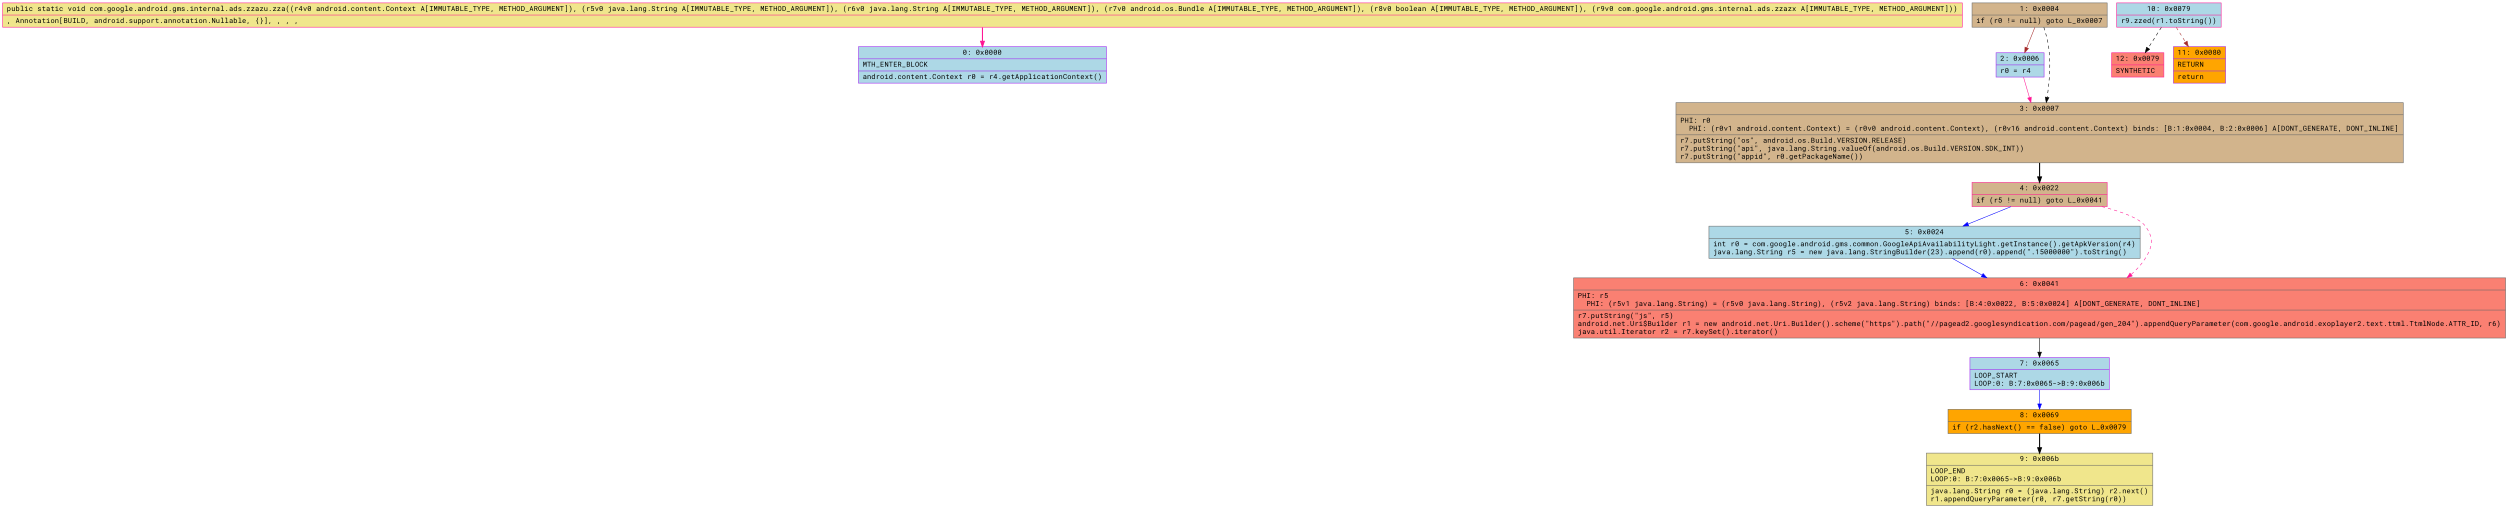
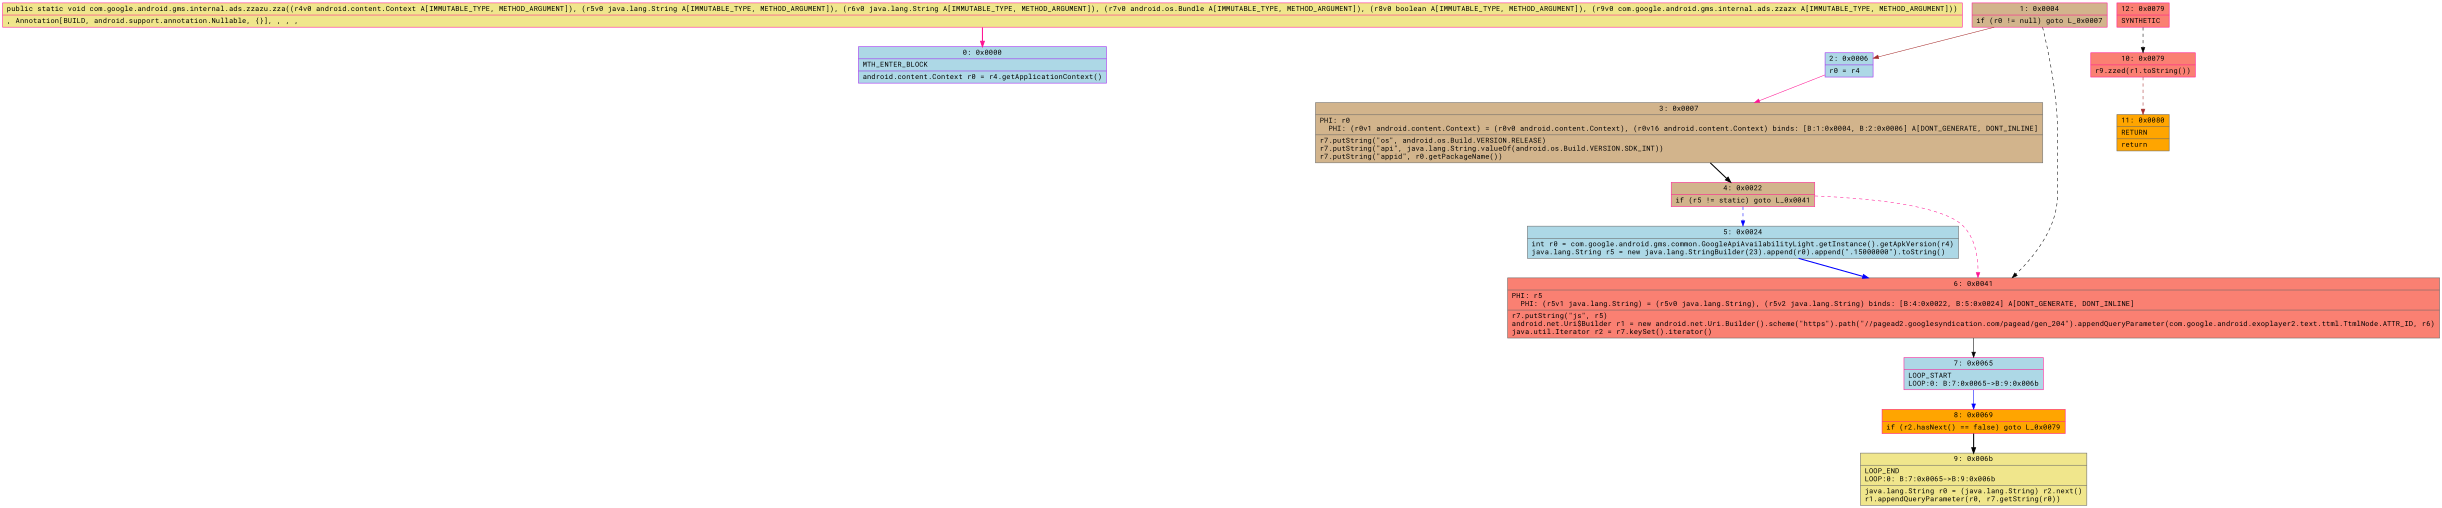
(2040, 15) -> (2040, 15)
(2169, 15) -> (2143, 65)
(2155, 38) -> (2143, 37)
(2050, 62) -> (2058, 156)
(2200, 65) -> (2143, 133)
(2040, 200) -> (1743, 200)
(1989, 215) -> (1743, 214)
(1967, 267) -> (1831, 267)
(2040, 374) -> (1974, 374)
(2040, 421) -> (1974, 421)
